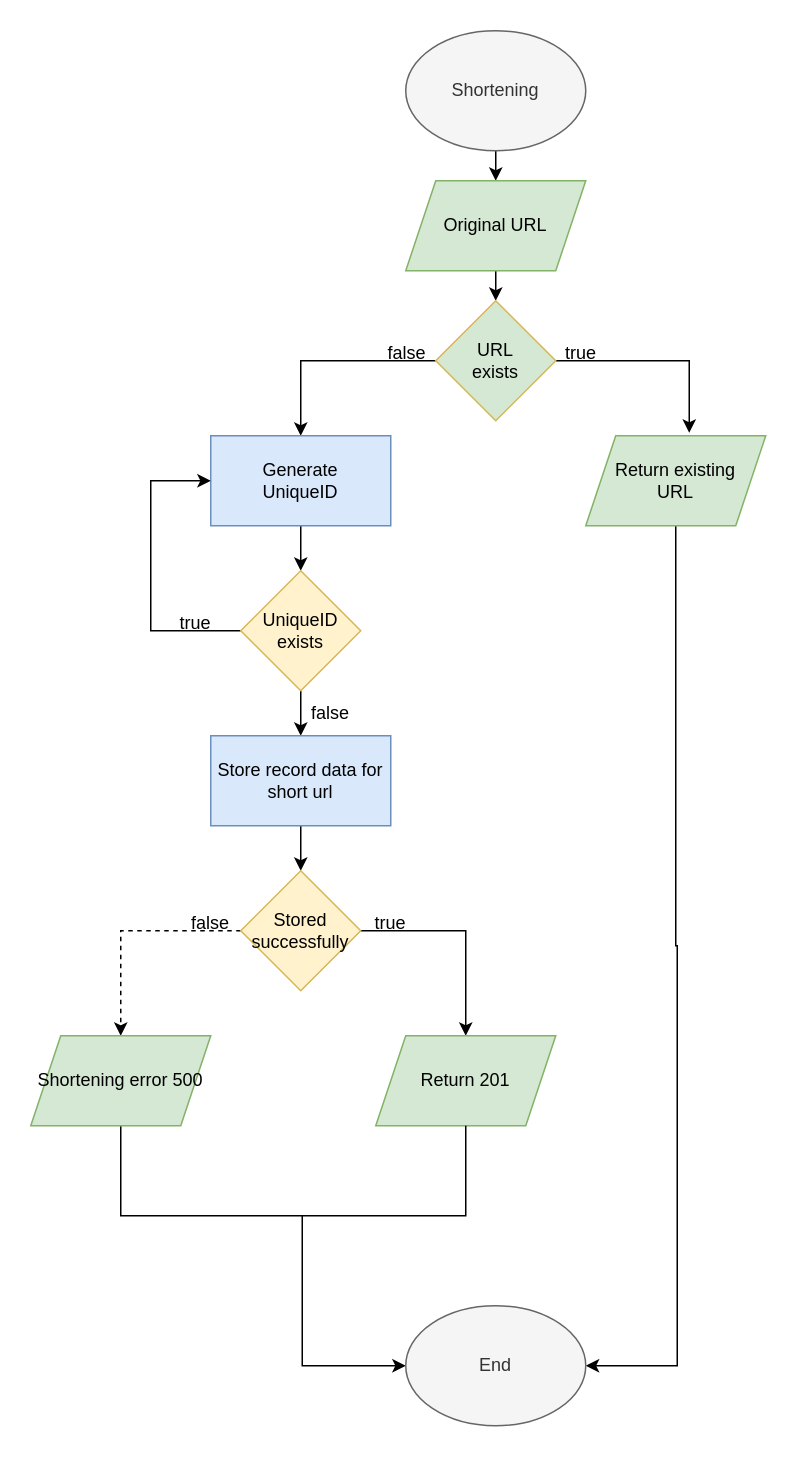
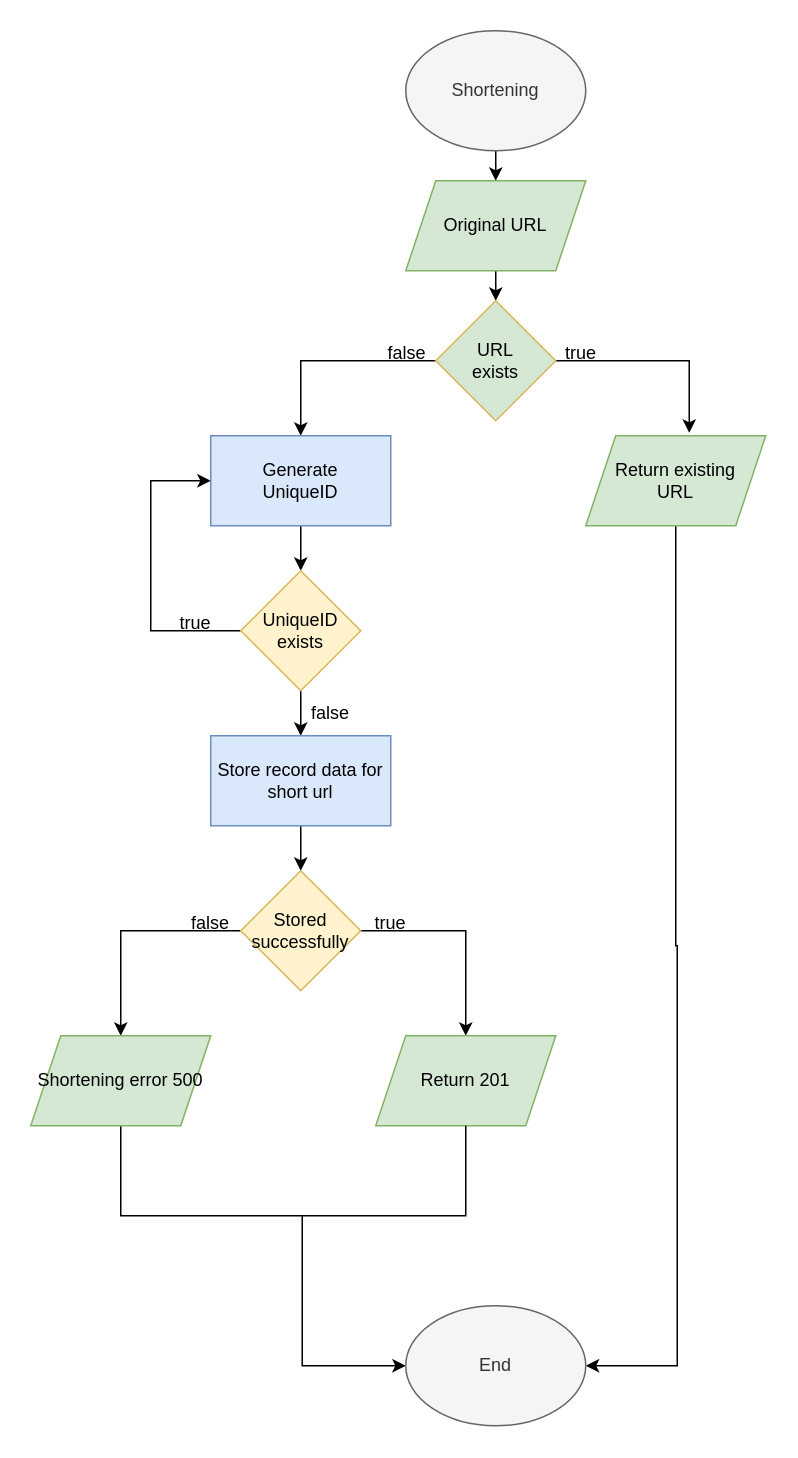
(132, 931) -> (132, 931)
